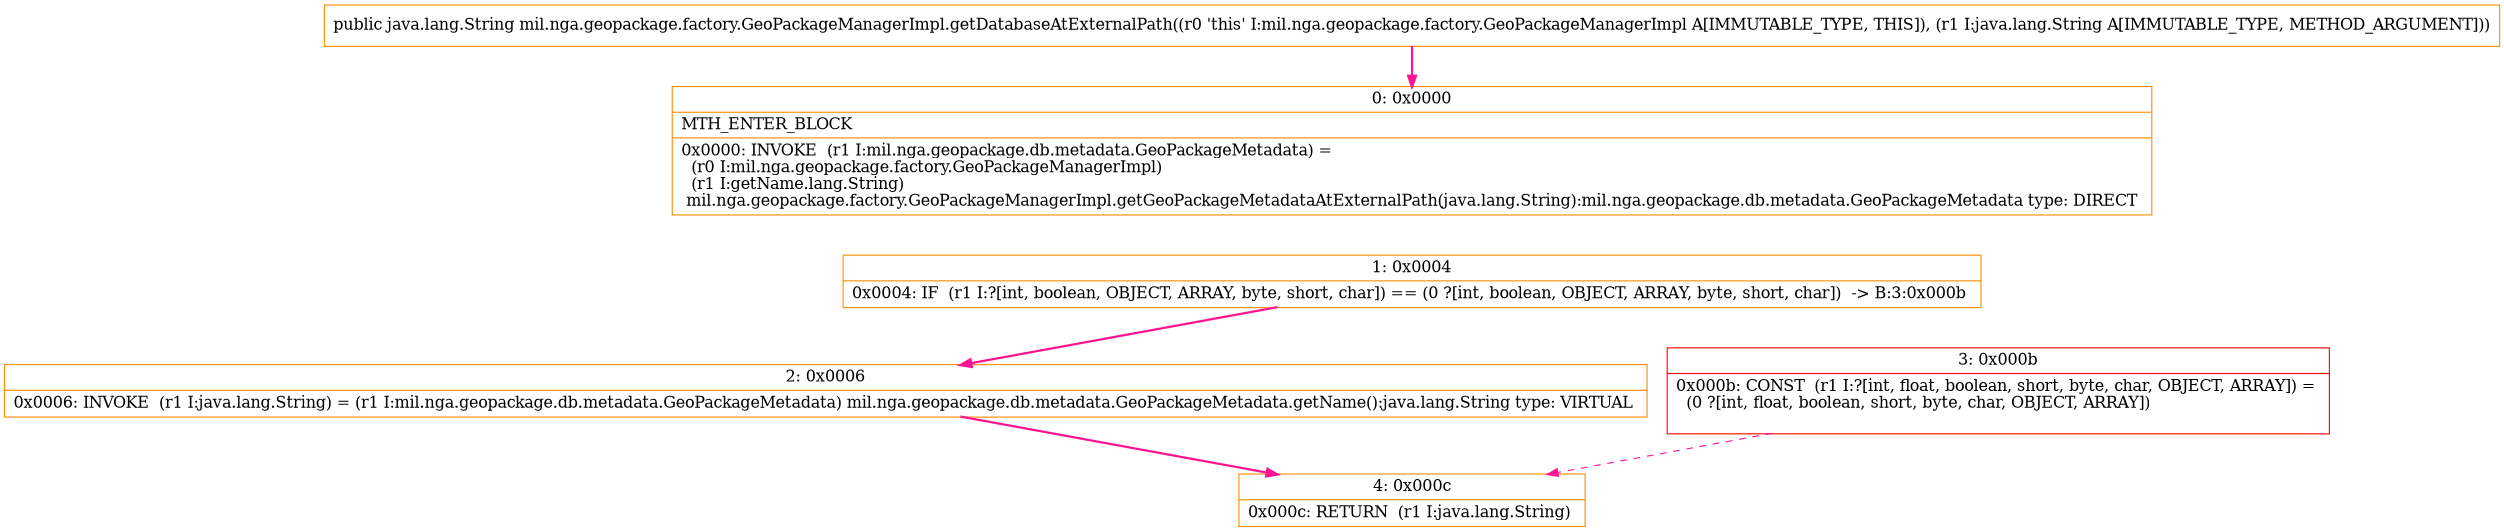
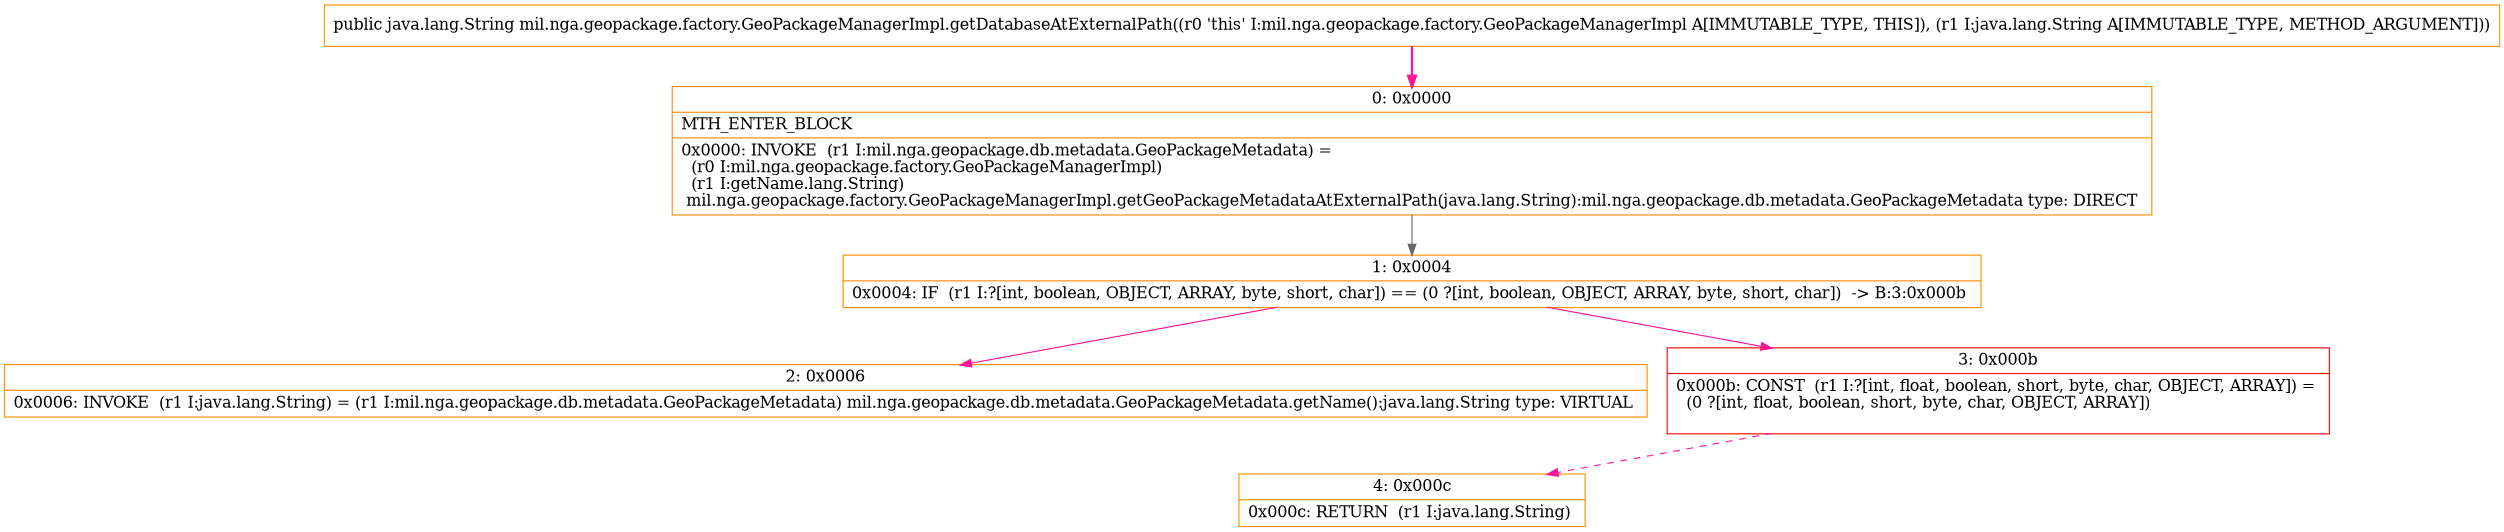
none -> (1412, 229)
none -> (1654, 327)
(1124, 335) -> (1124, 335)
(1113, 445) -> none
